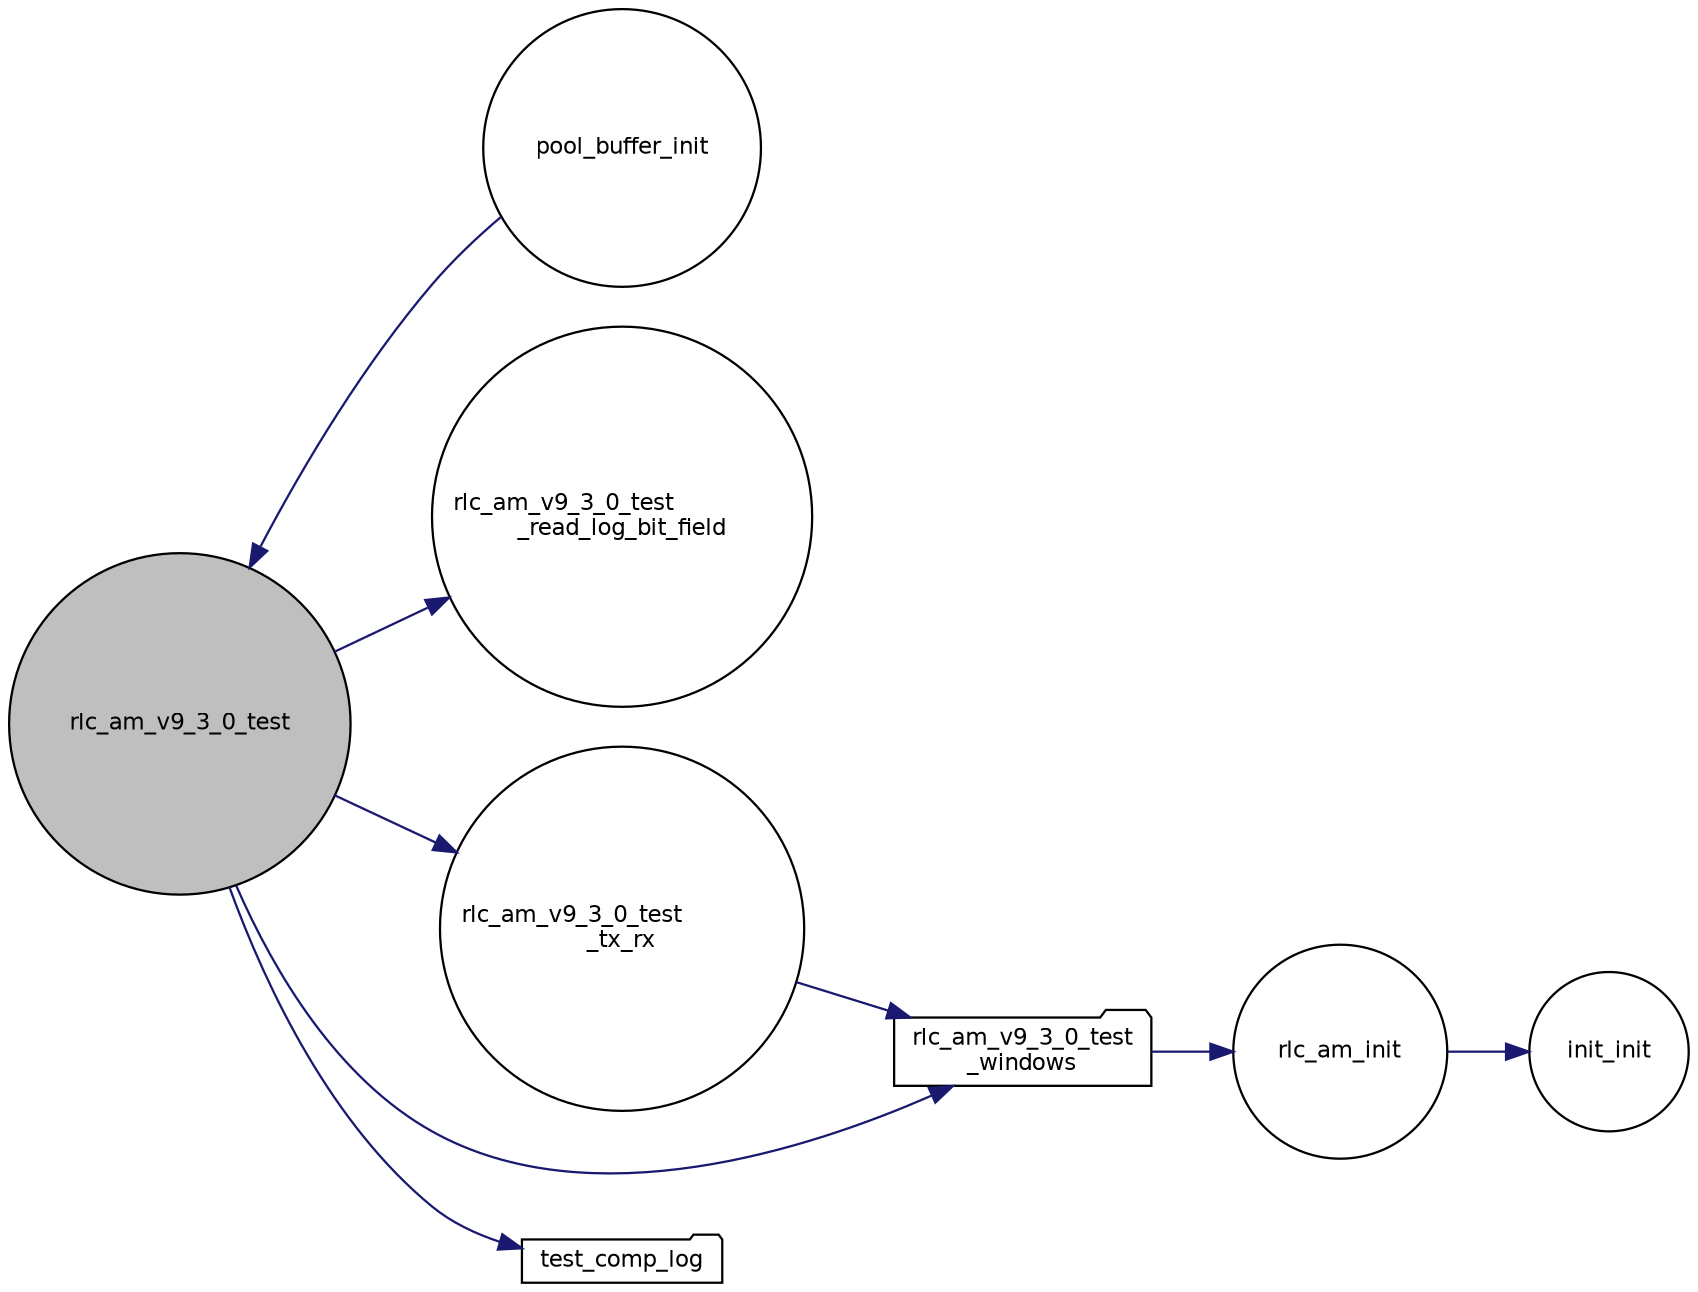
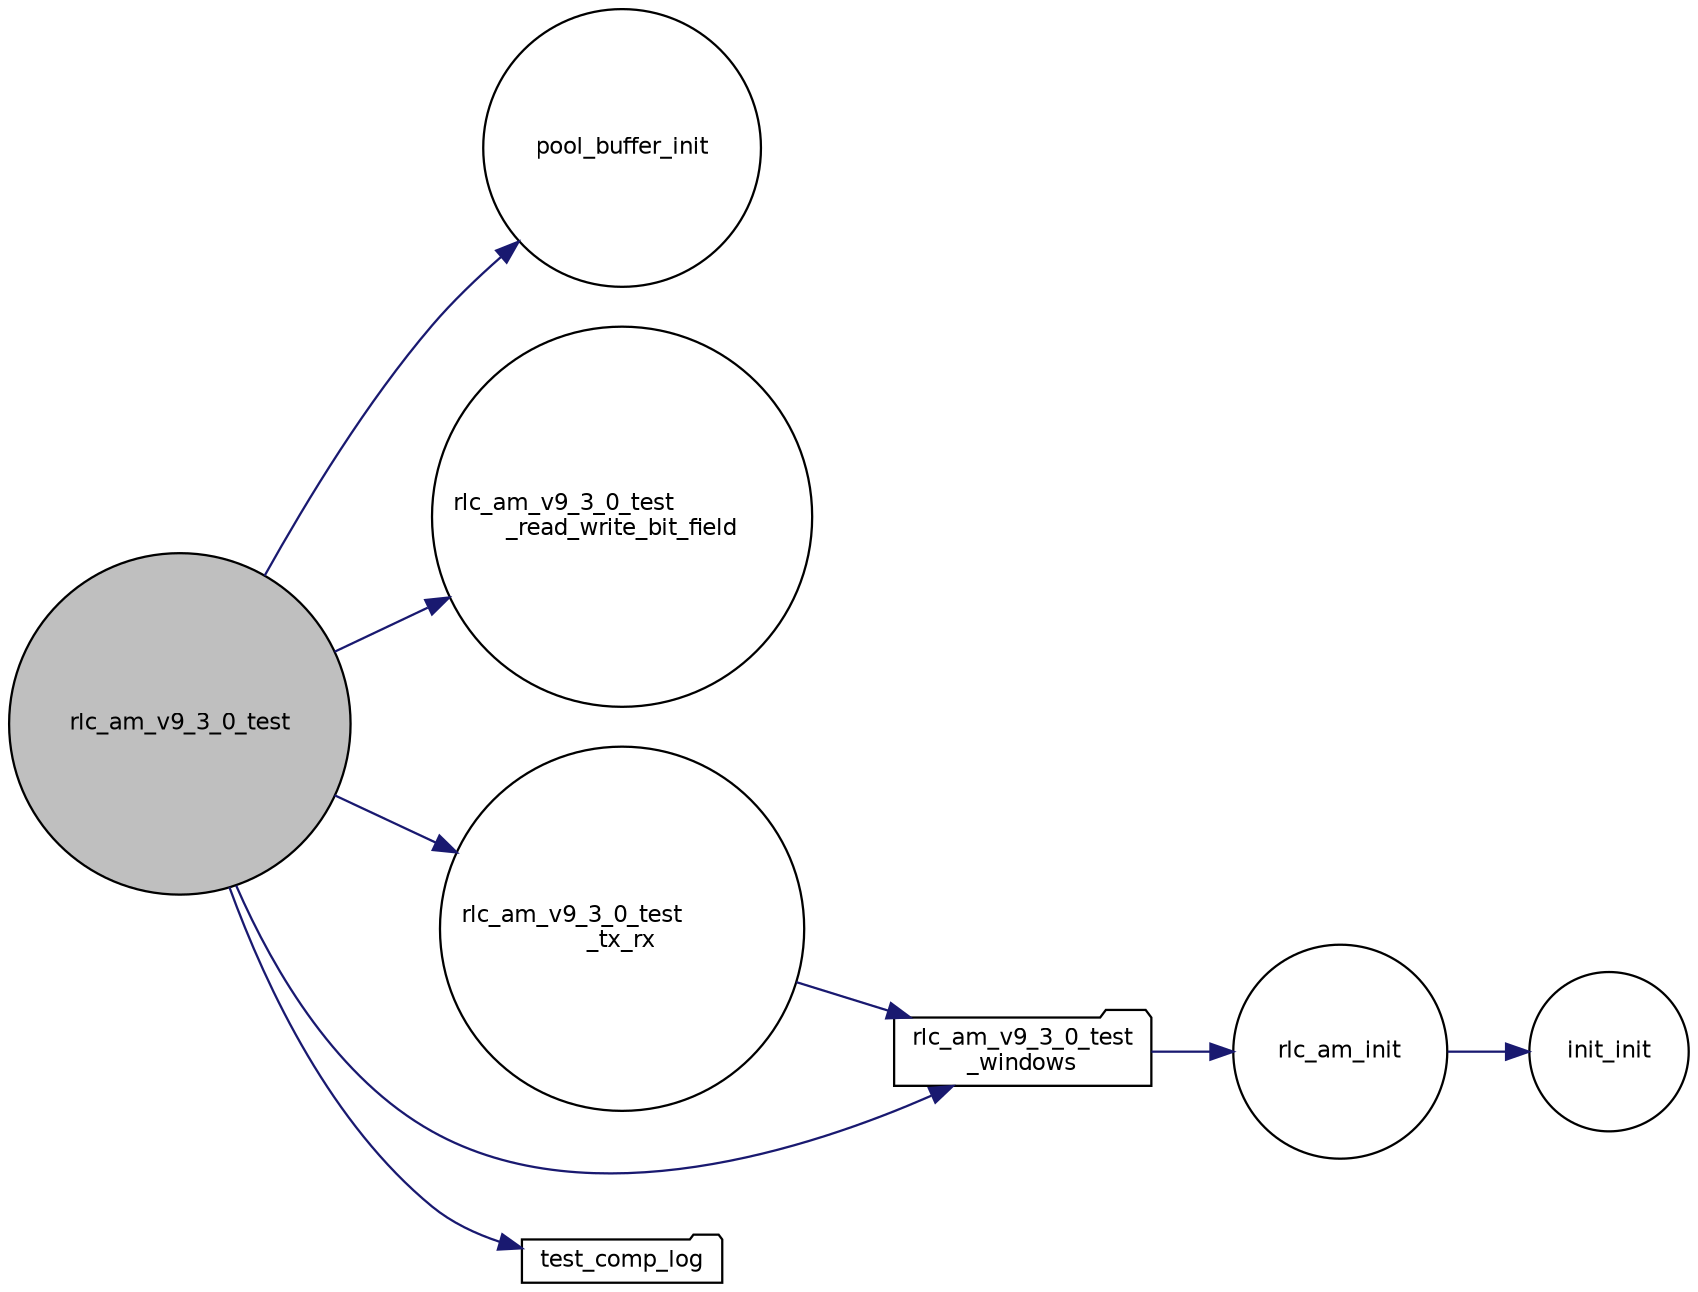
(366, 371) -> (370, 406)
(622, 517) -> (622, 517)
